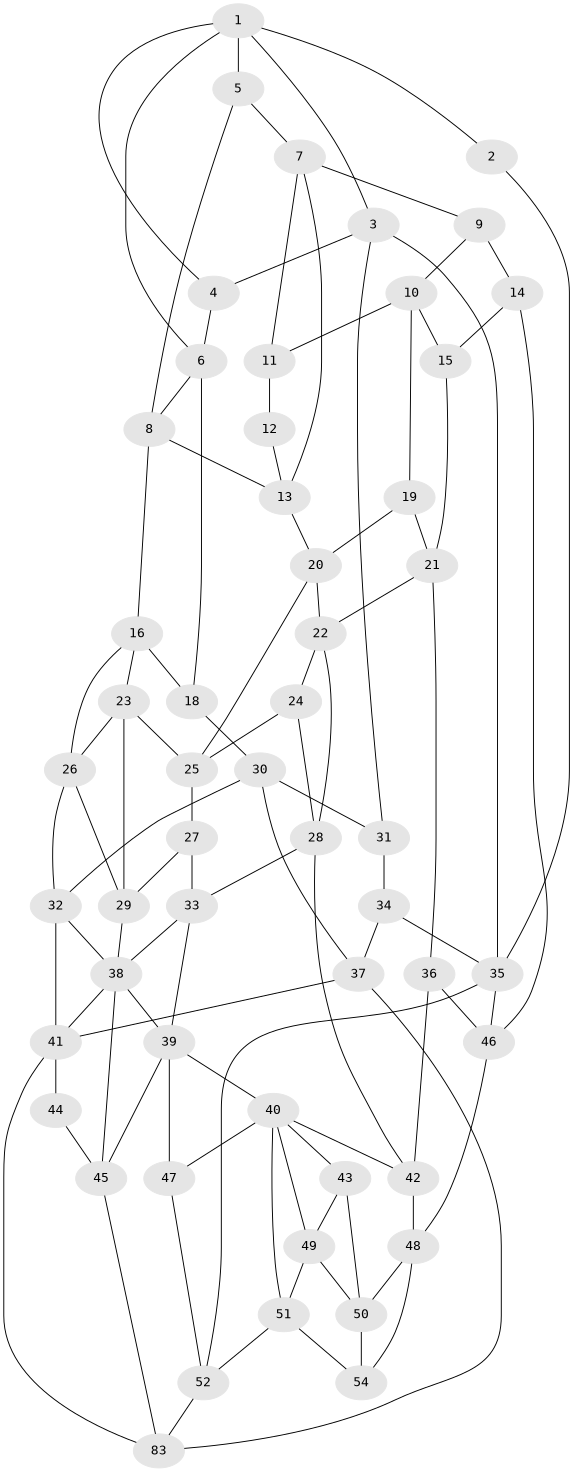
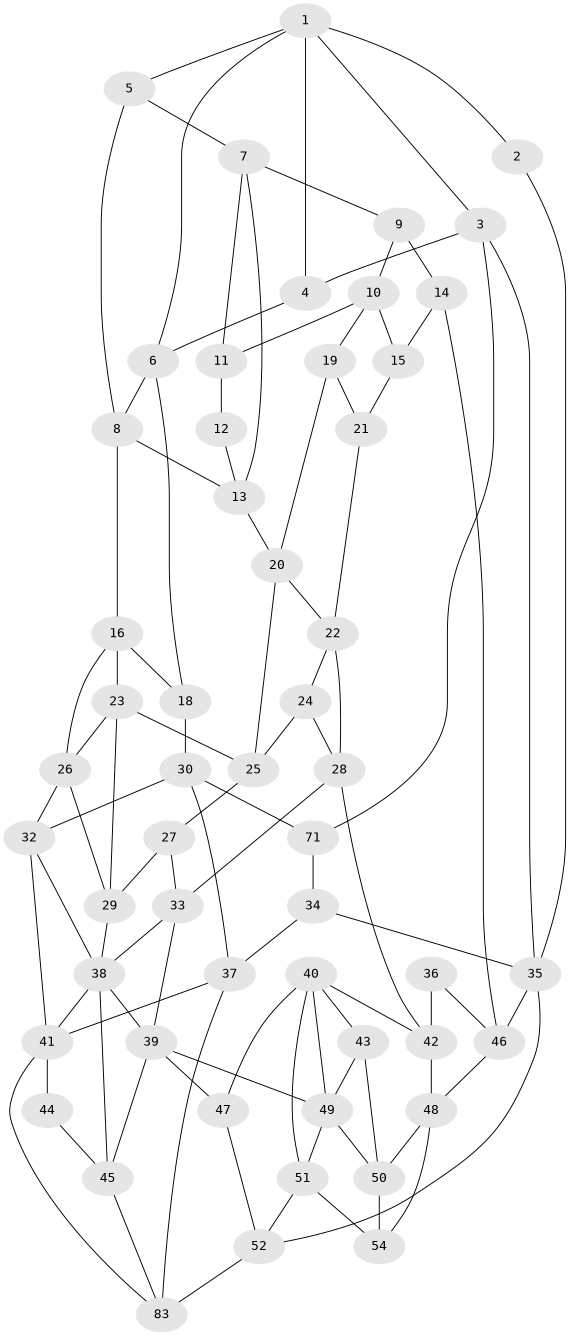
(436, 770) -> none
(384, 838) -> (313, 838)
(220, 1075) -> (243, 1078)
